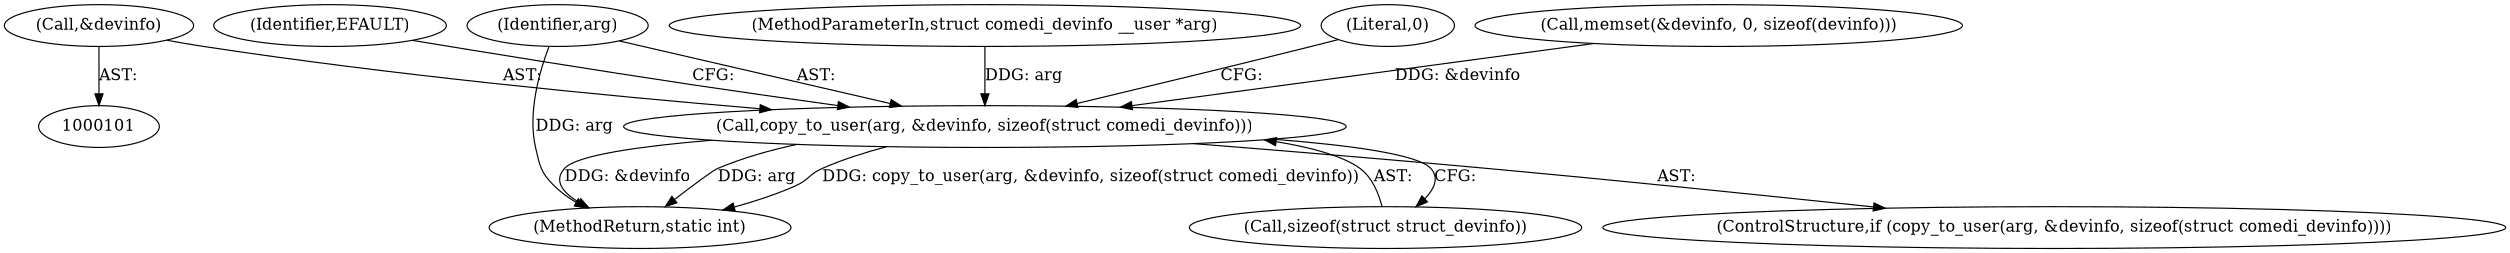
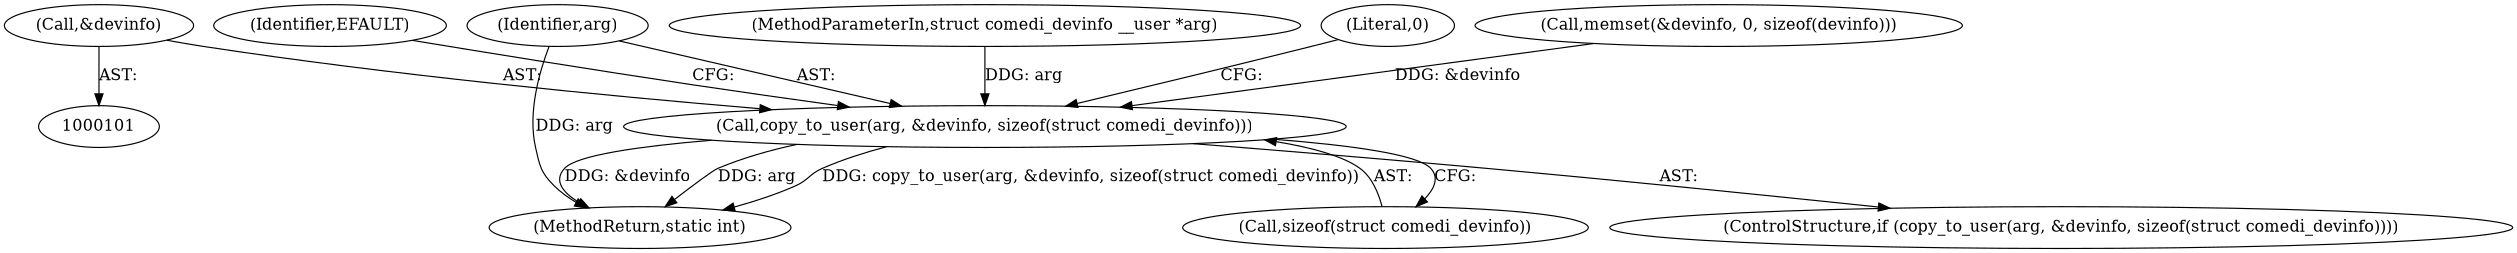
(1385, 228) -> (1385, 228)
